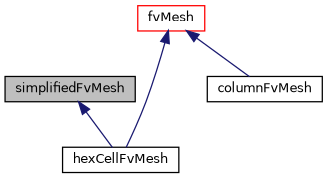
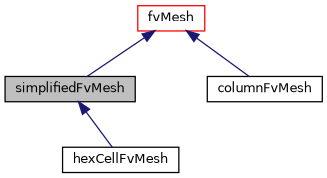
(148, 96) -> (115, 57)
